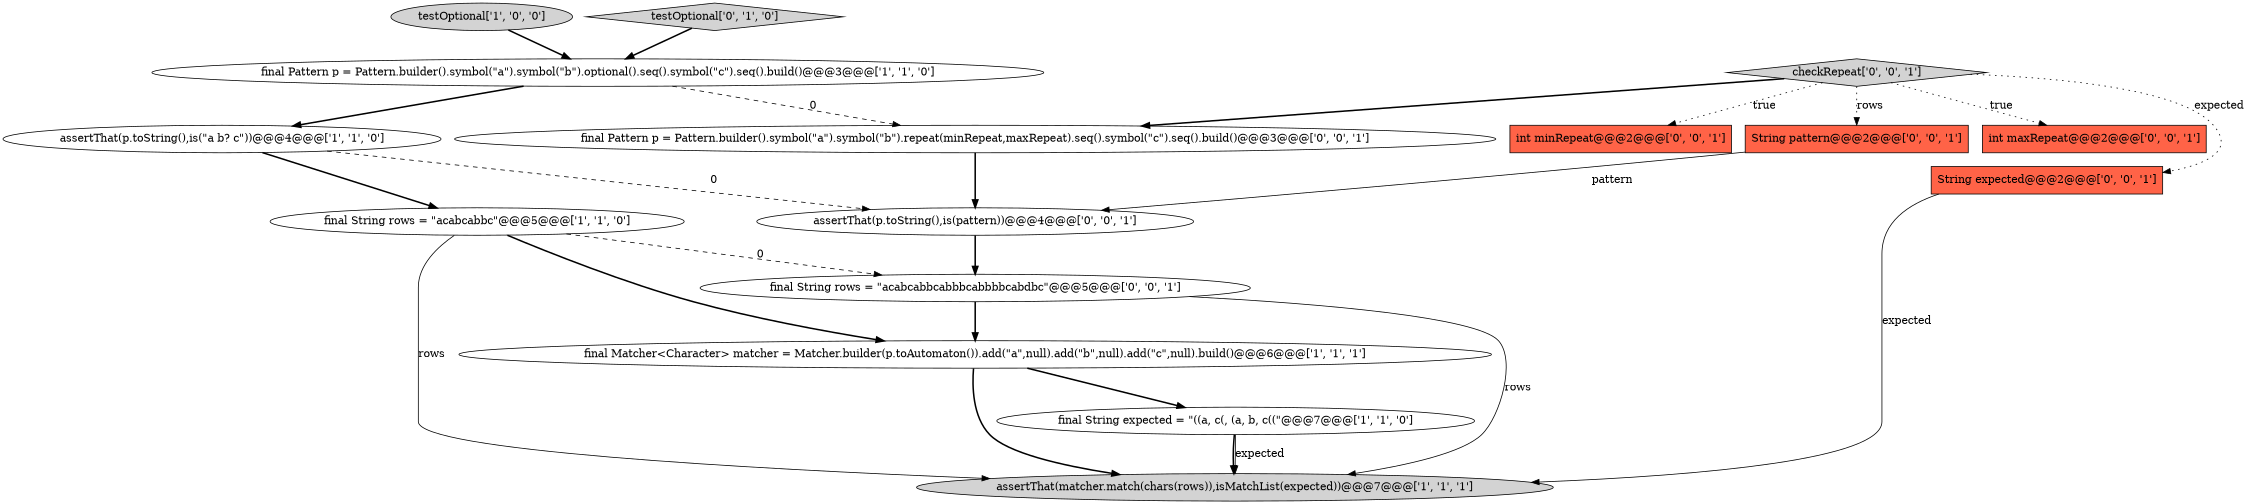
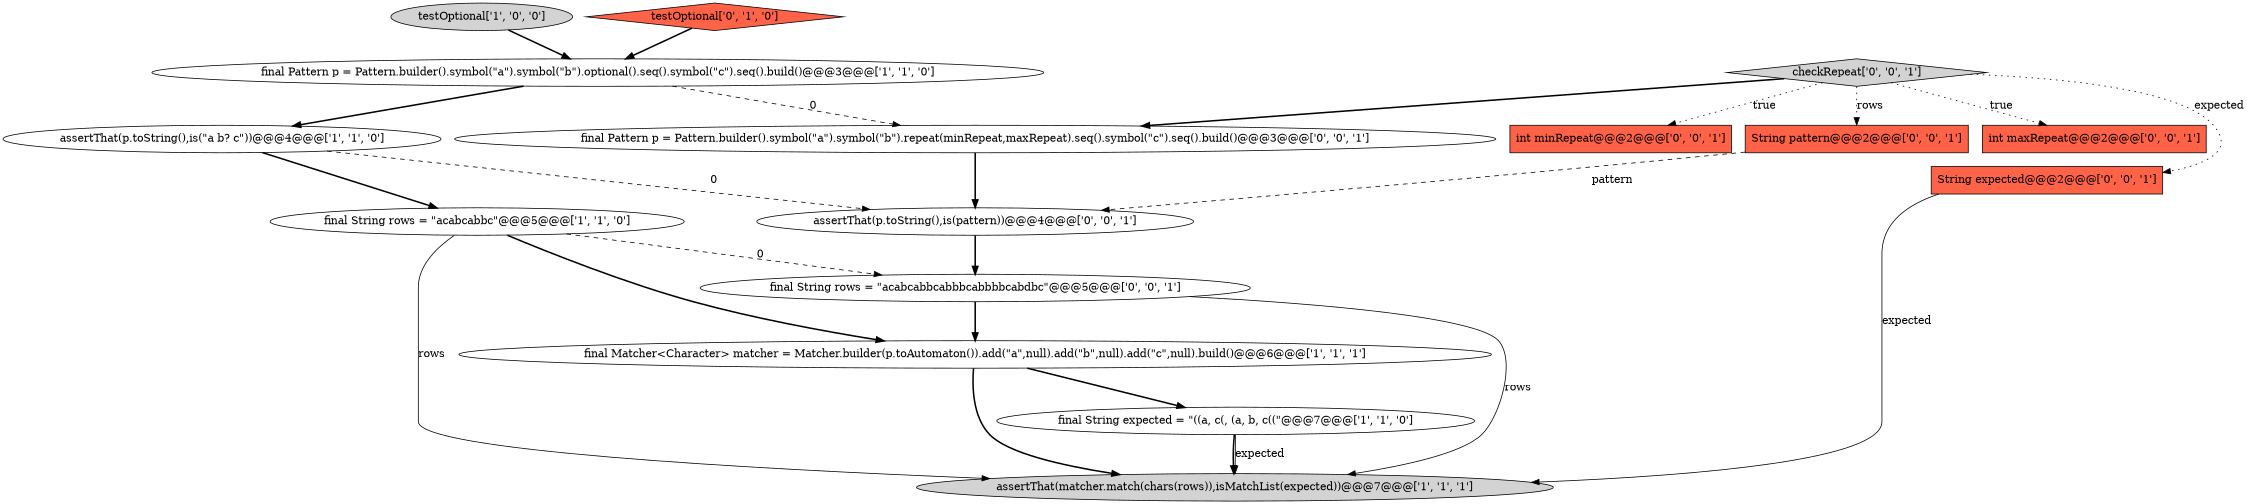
(715, 17) -> (715, 17)
(1427, 182) -> (1427, 182)
